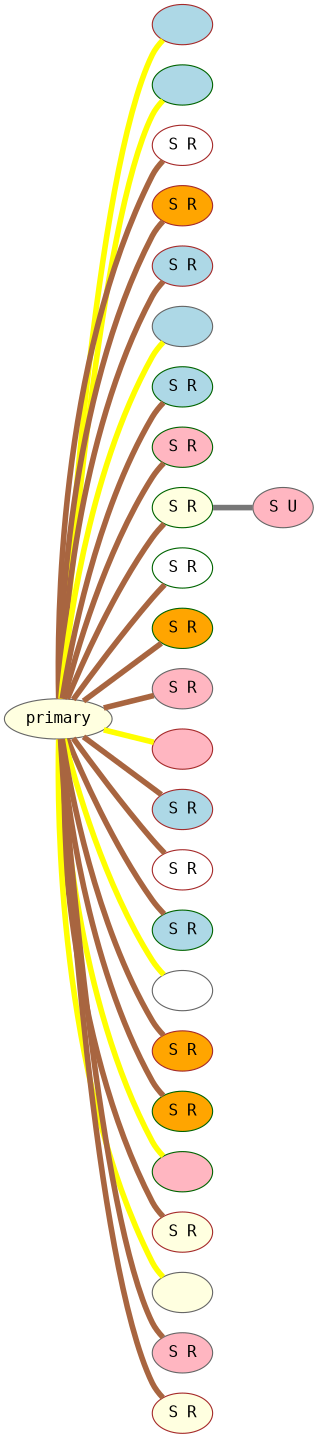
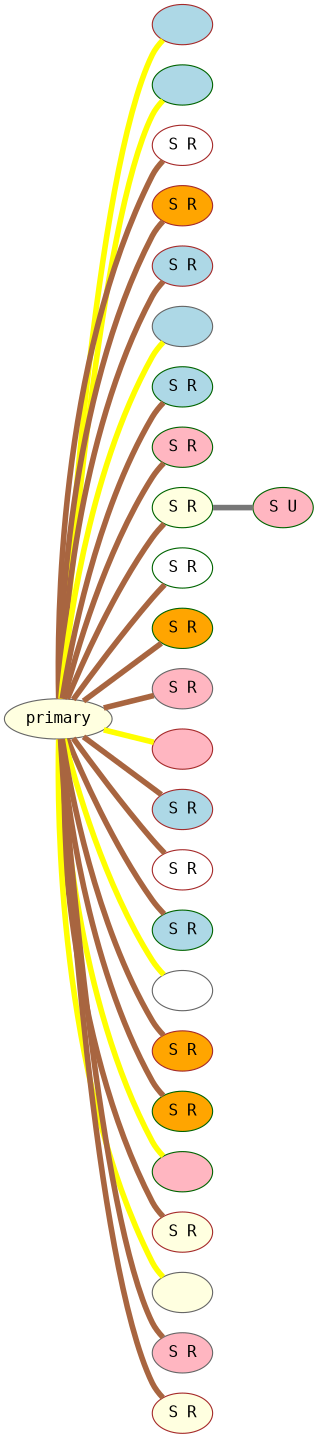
(283, 508) -> (283, 508)
